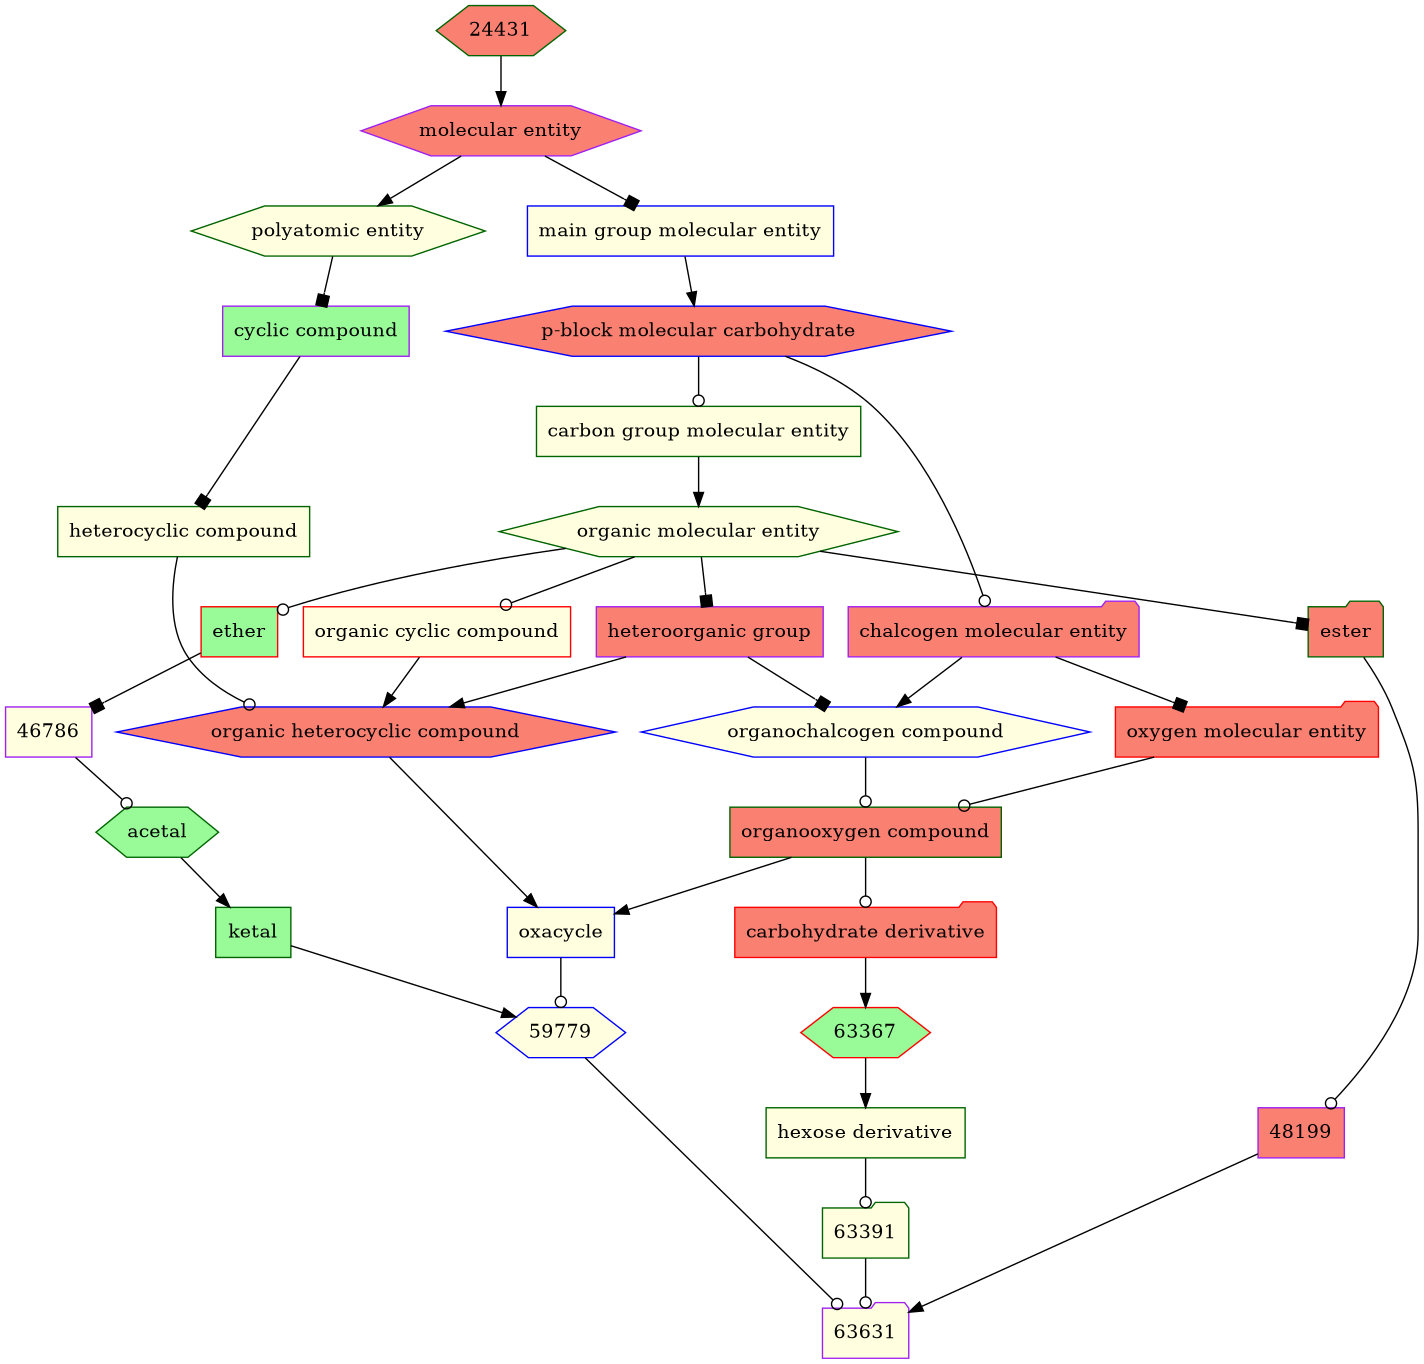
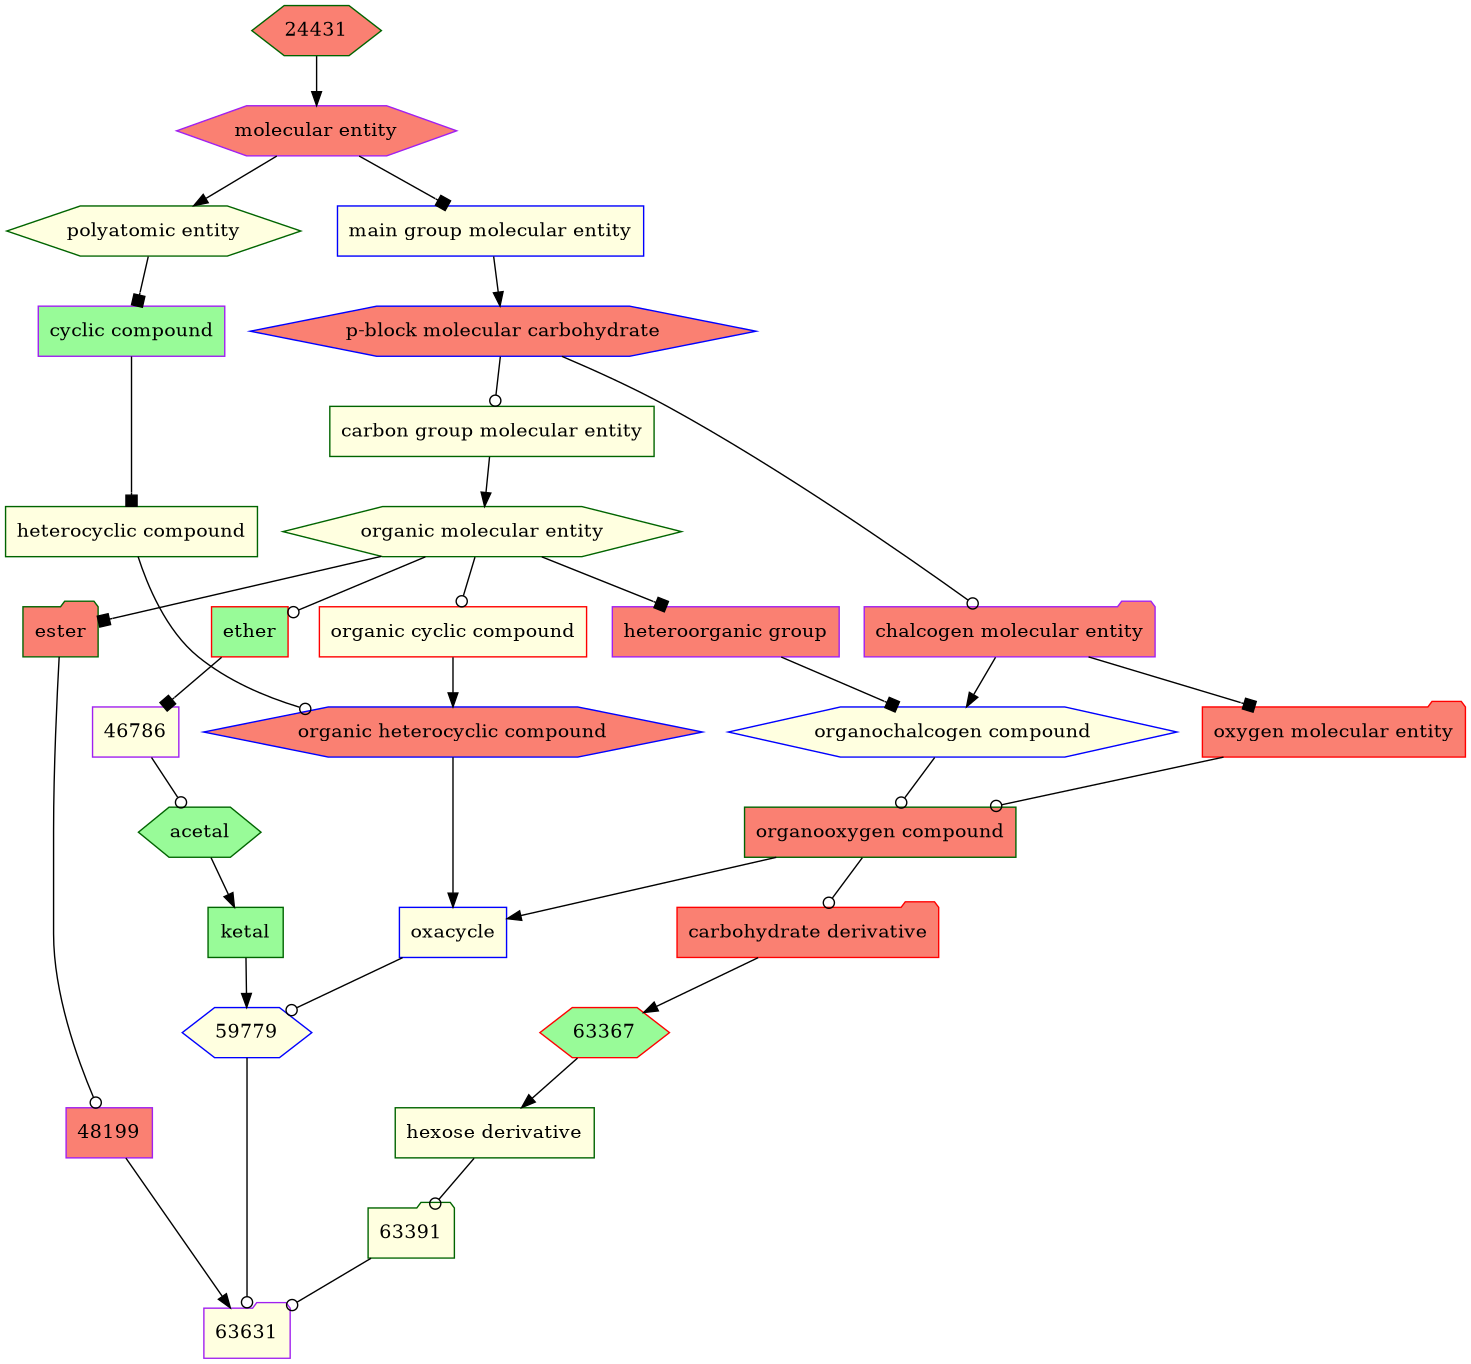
(545, 680) -> none
